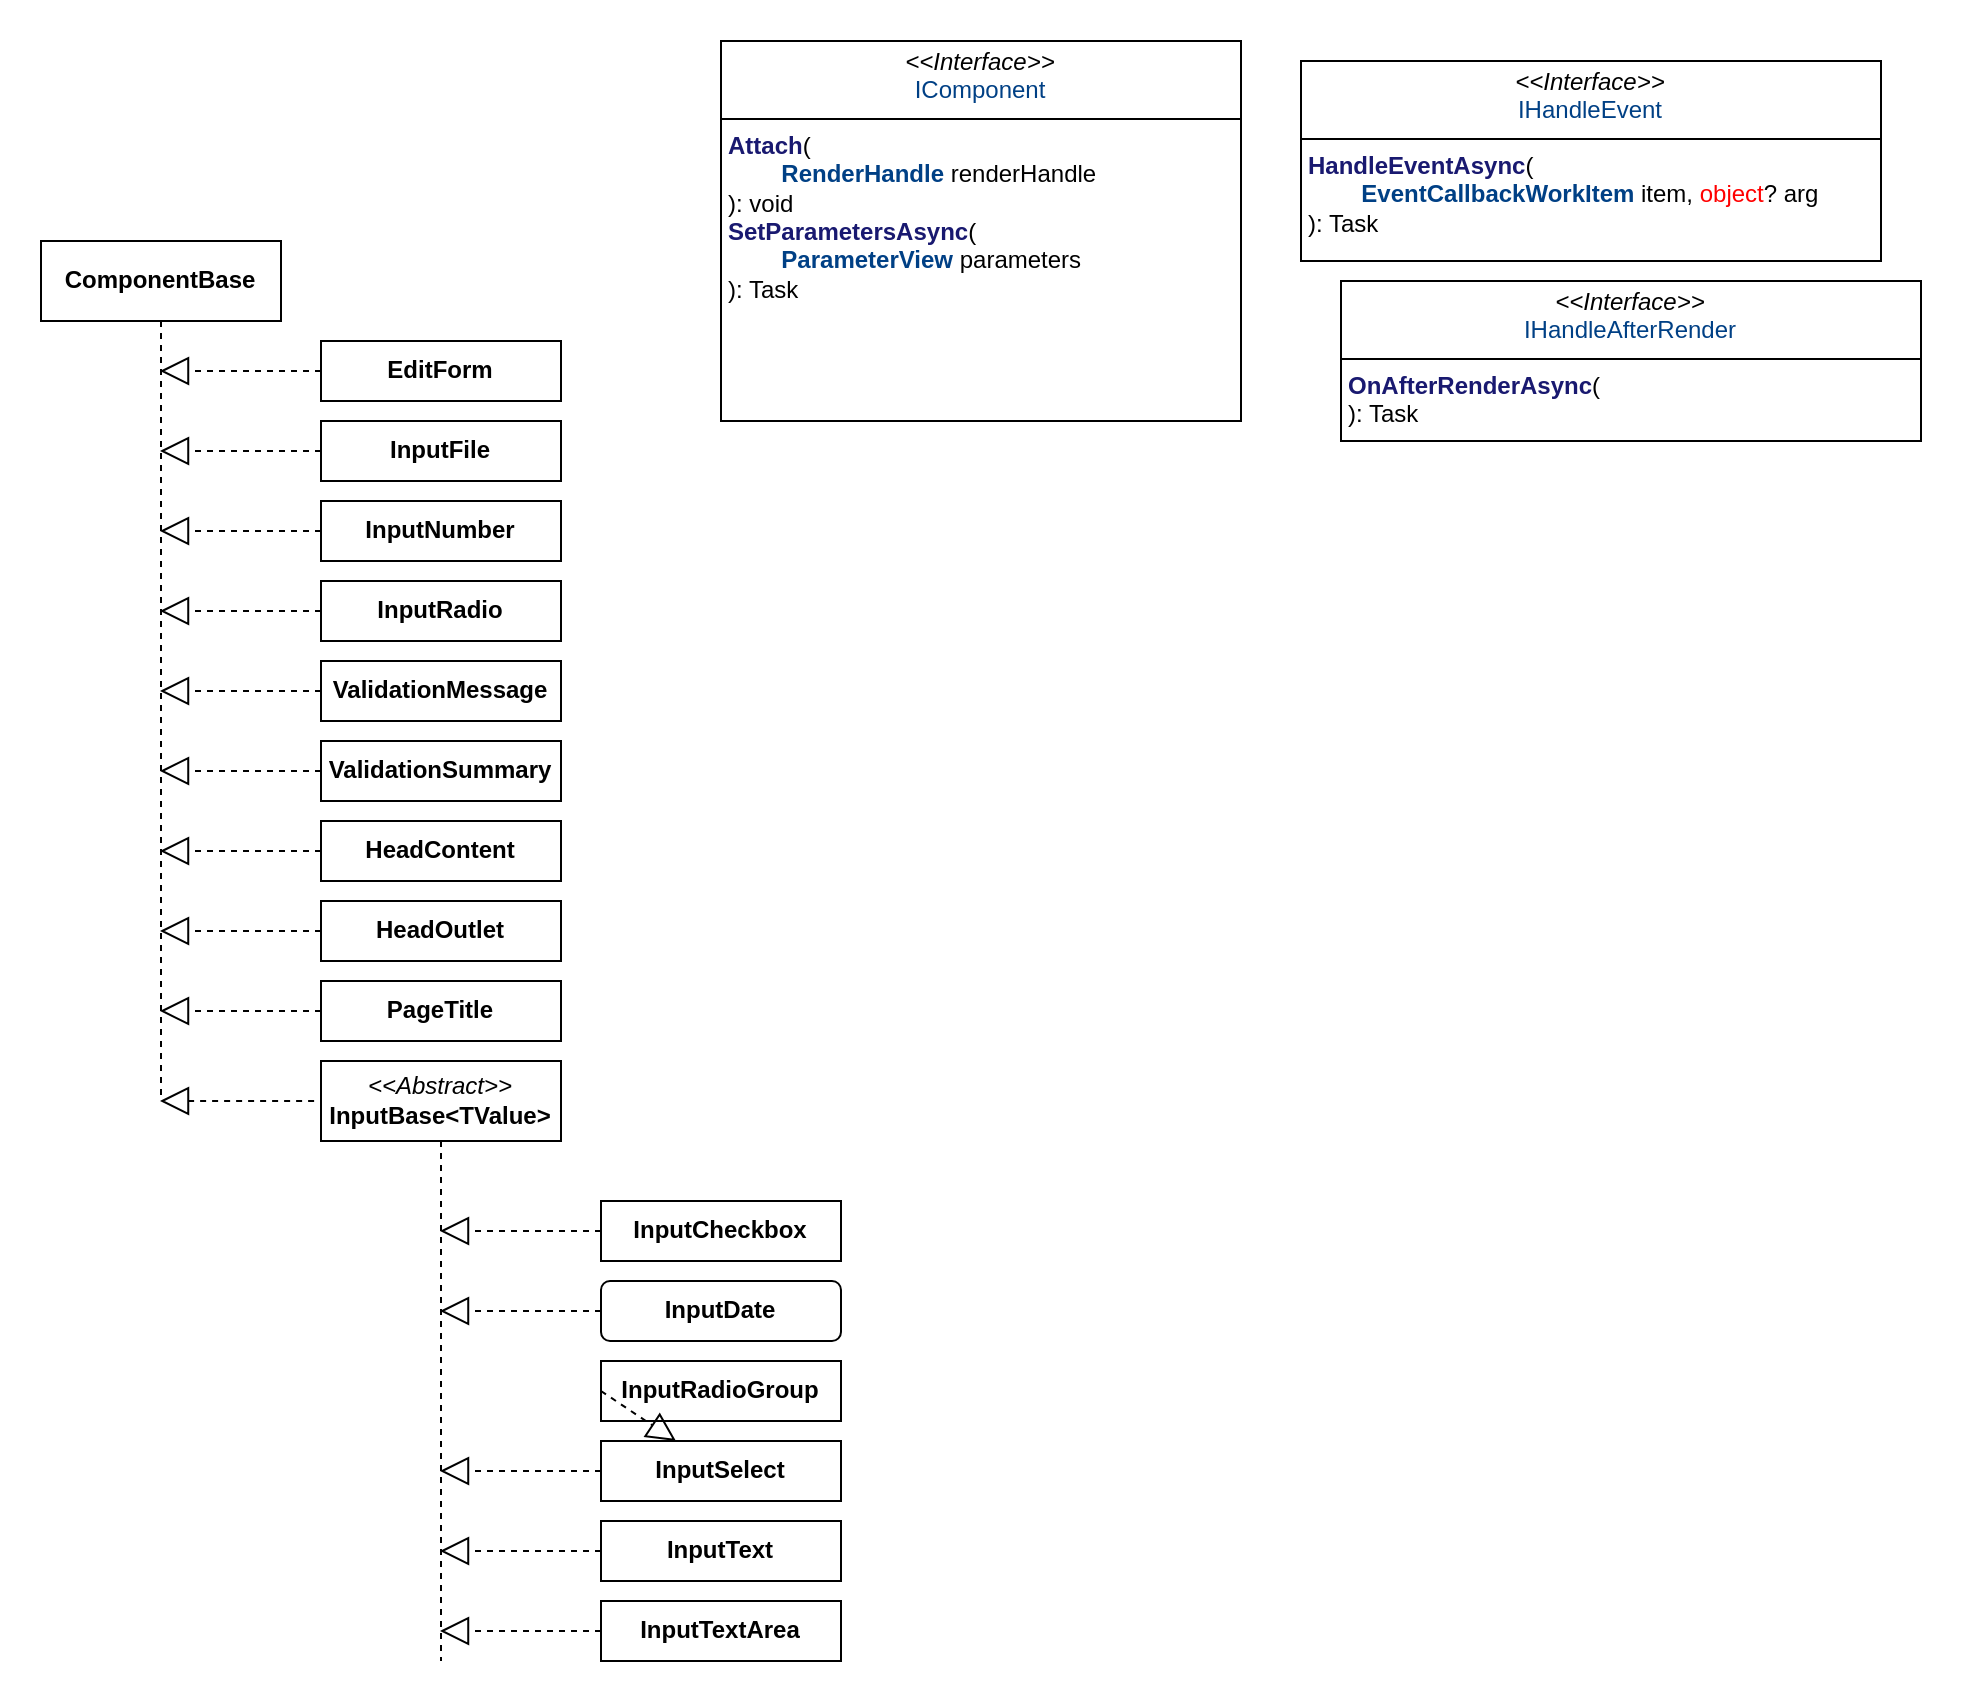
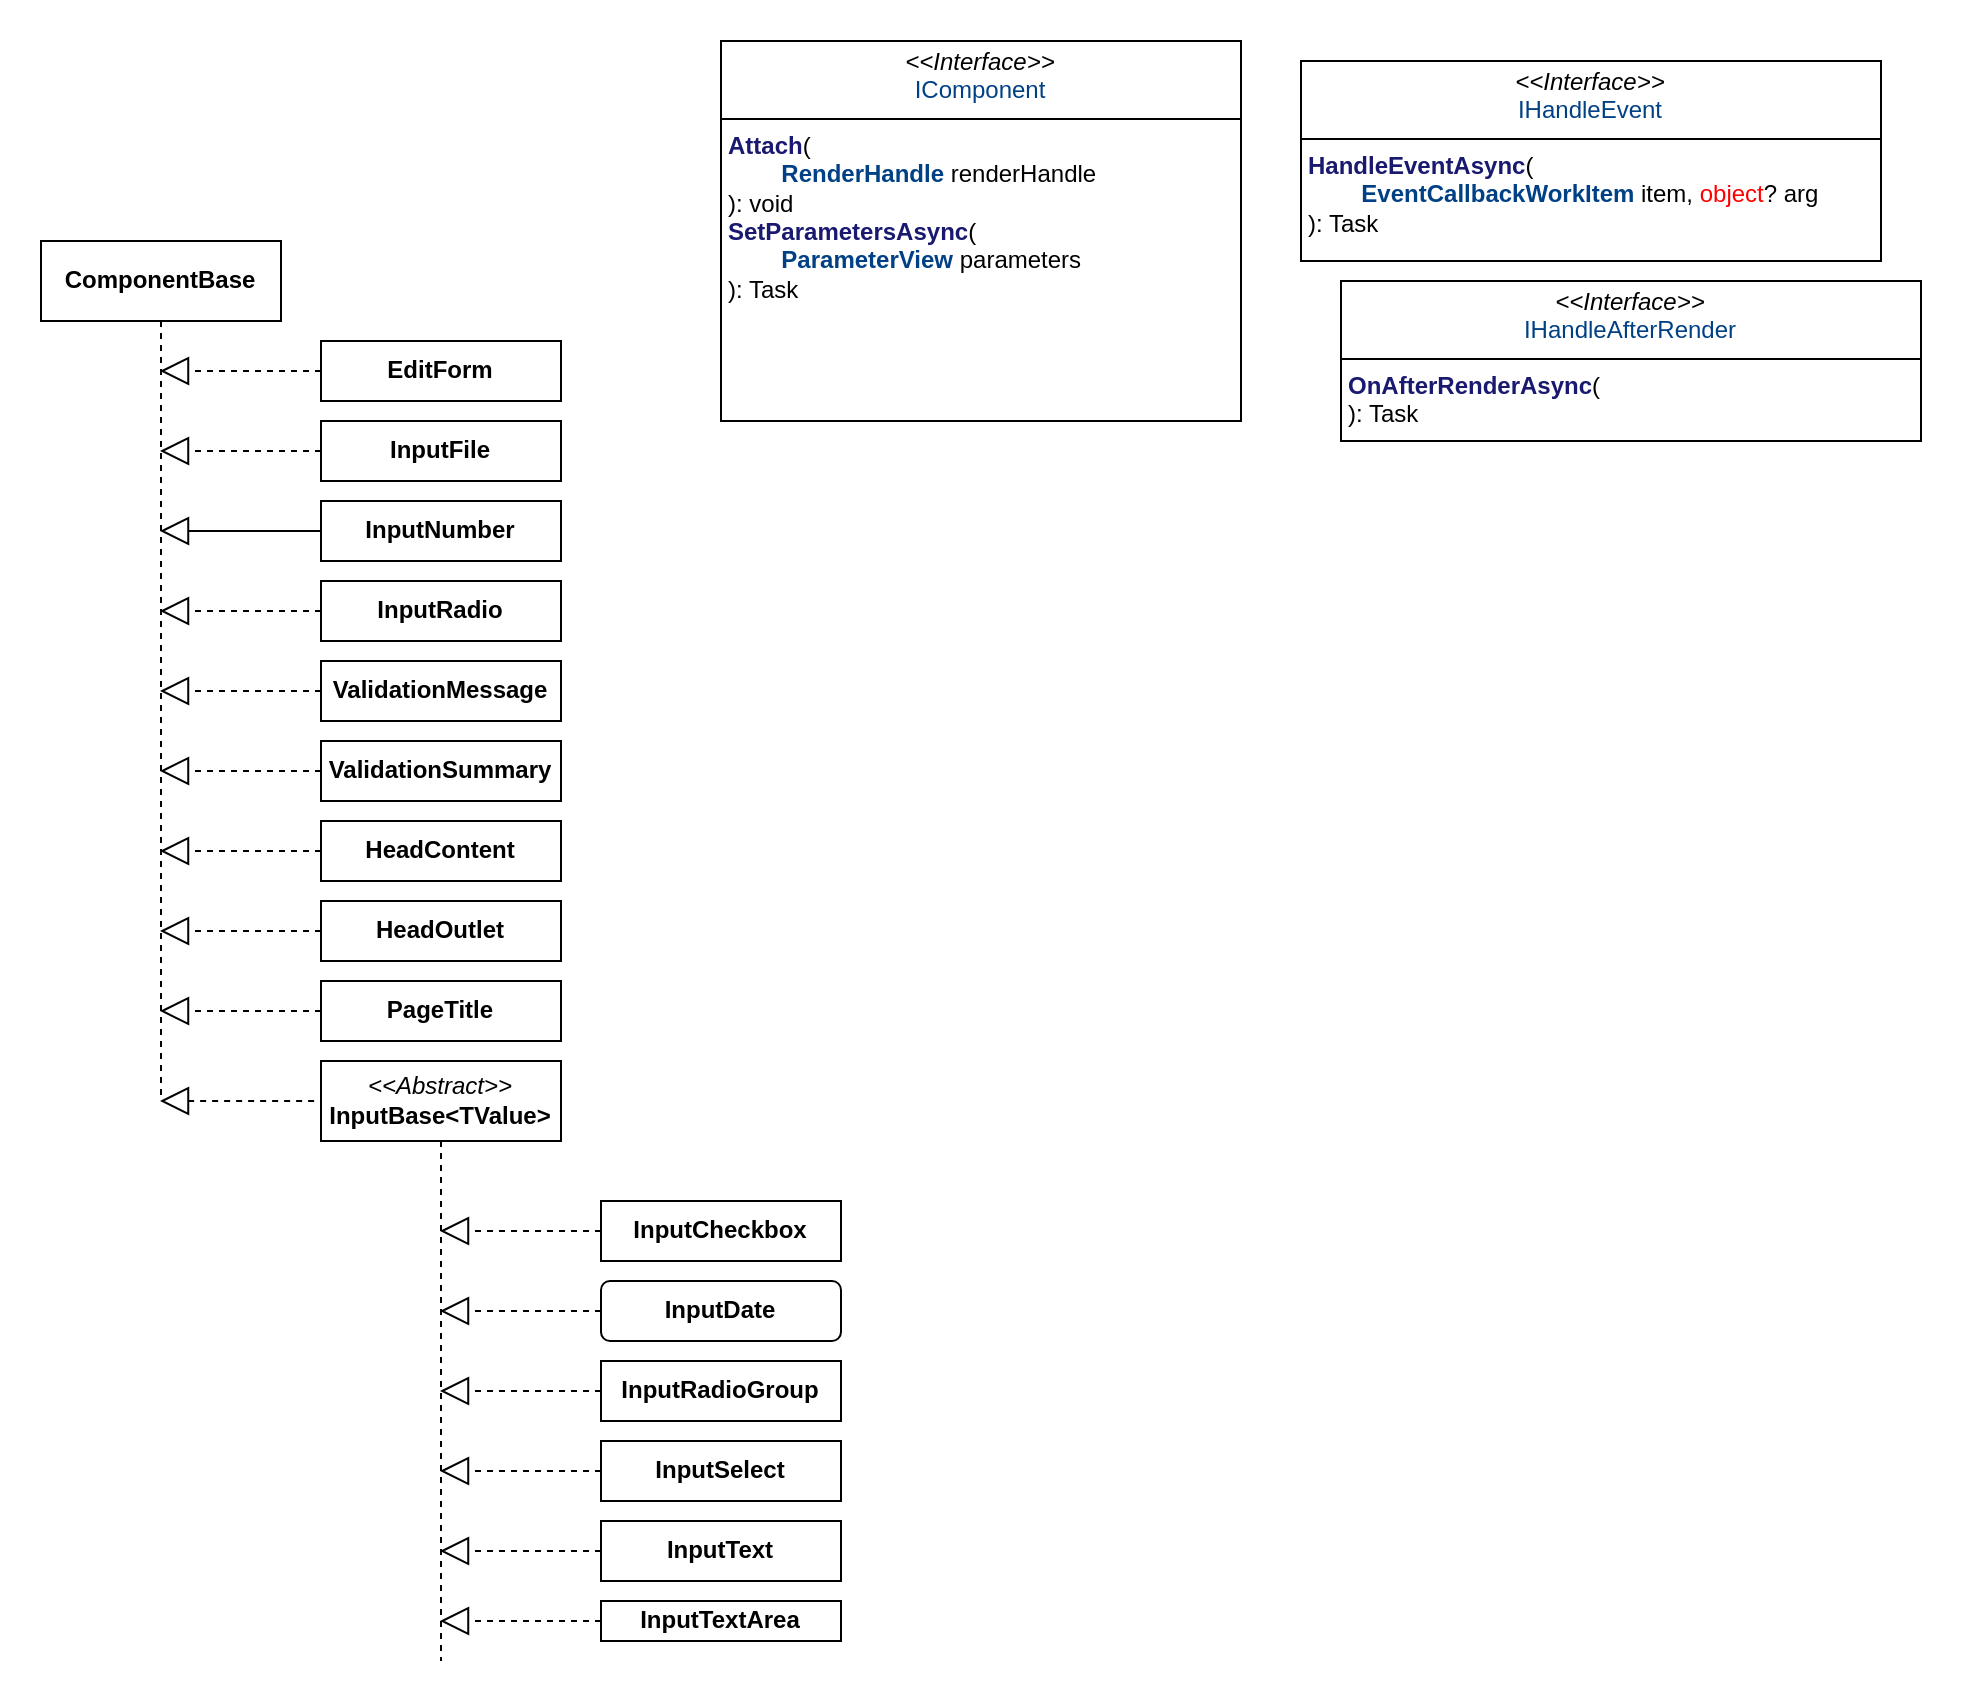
(253, 531) -> (253, 531)
(626, 1408) -> (535, 1391)
(721, 1631) -> (721, 1621)
